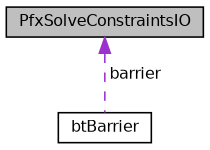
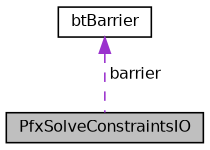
(105, 83) -> (105, 83)
